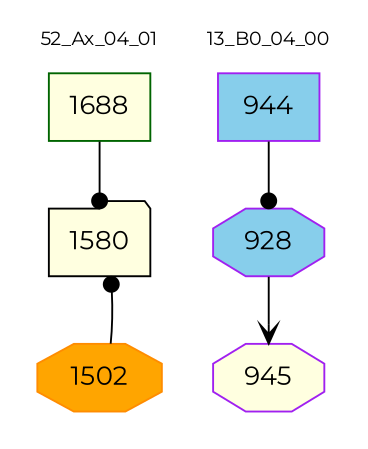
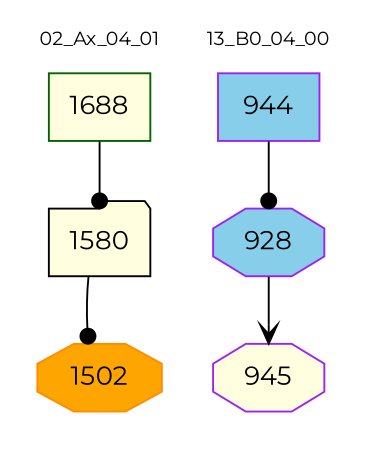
(100, 40) -> (100, 40)
(112, 318) -> (87, 303)
